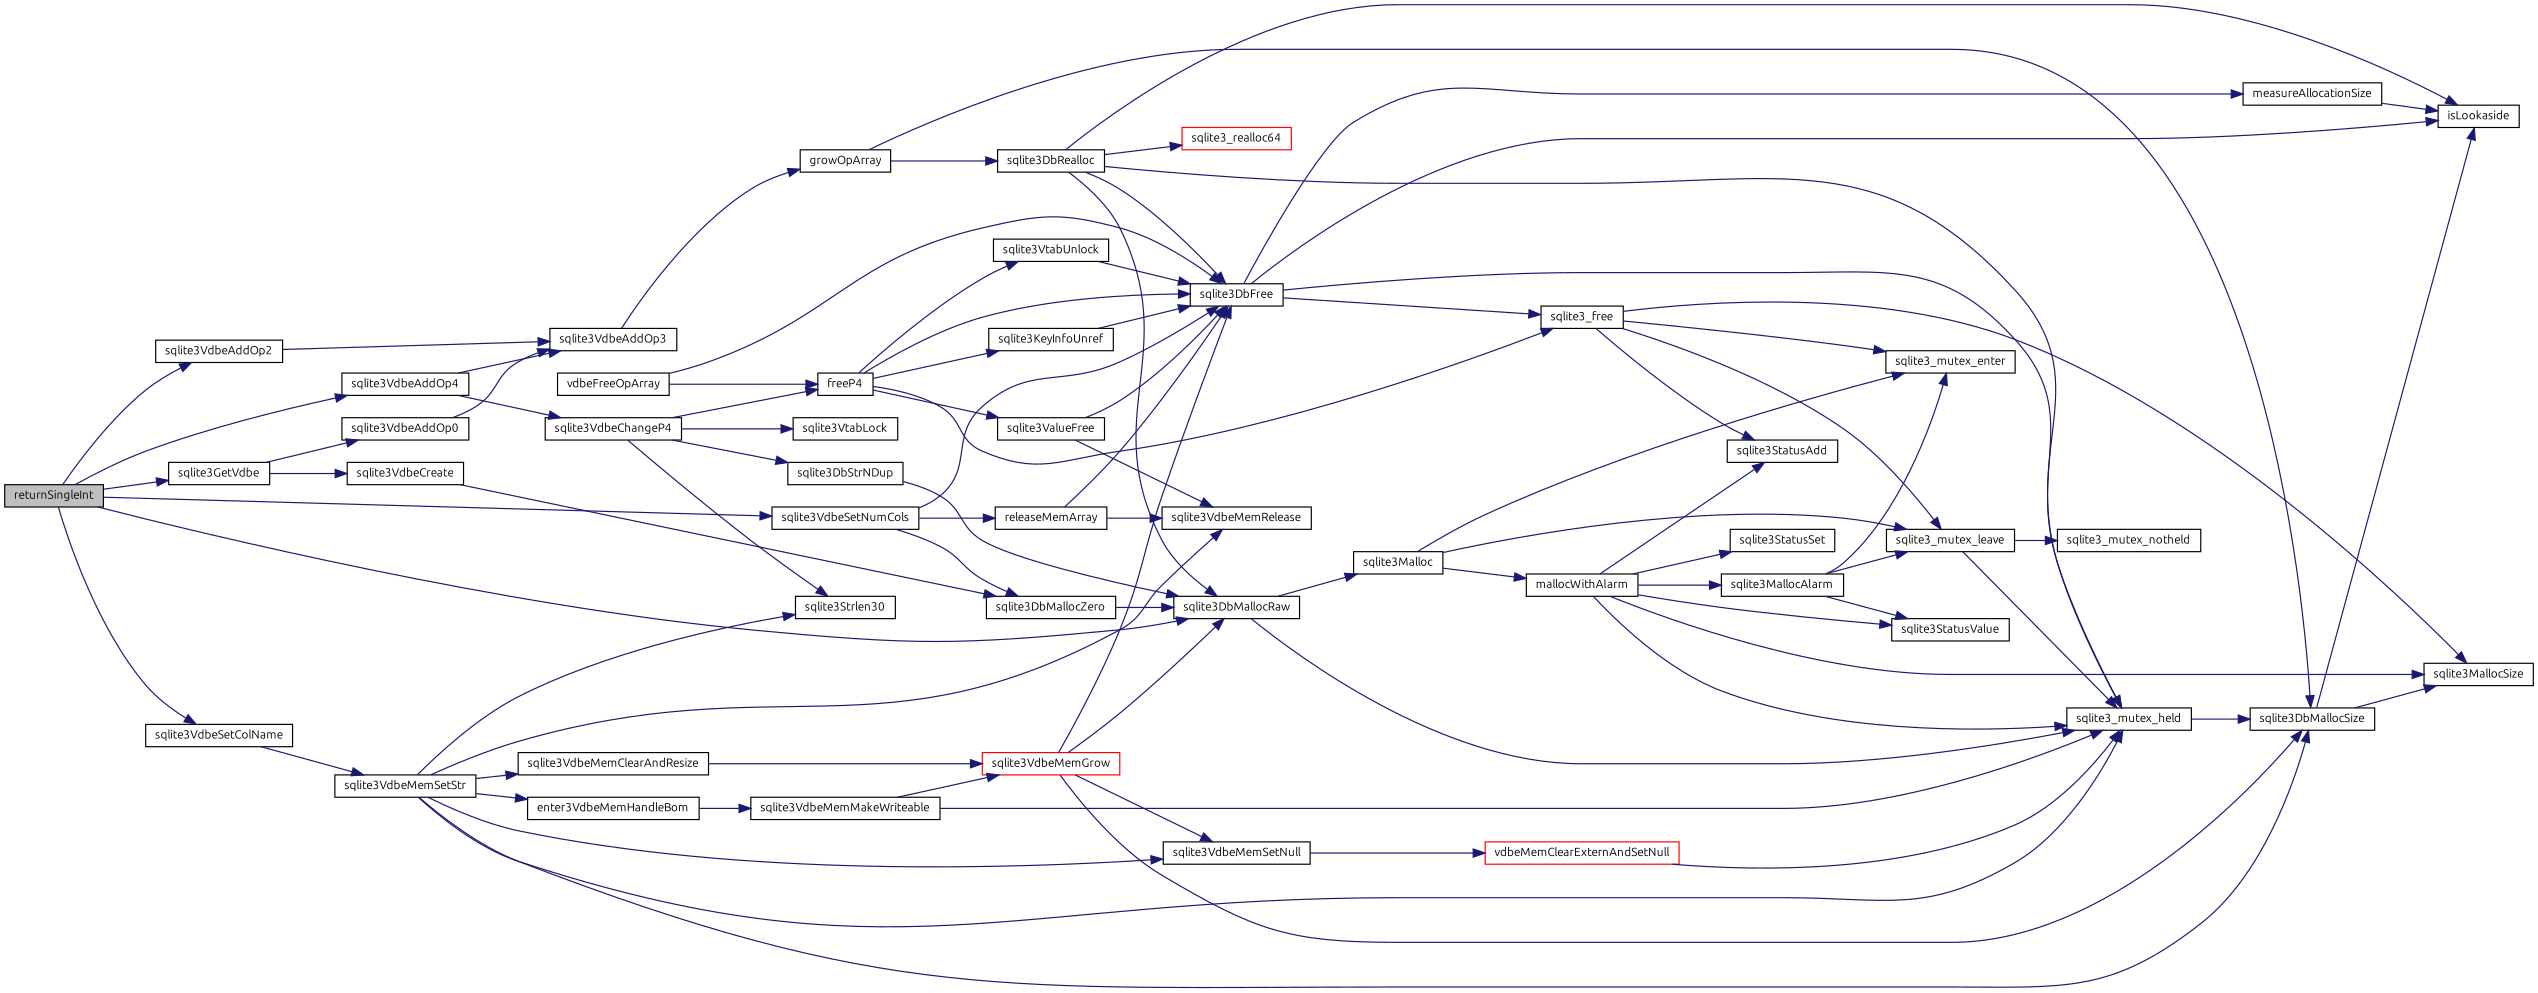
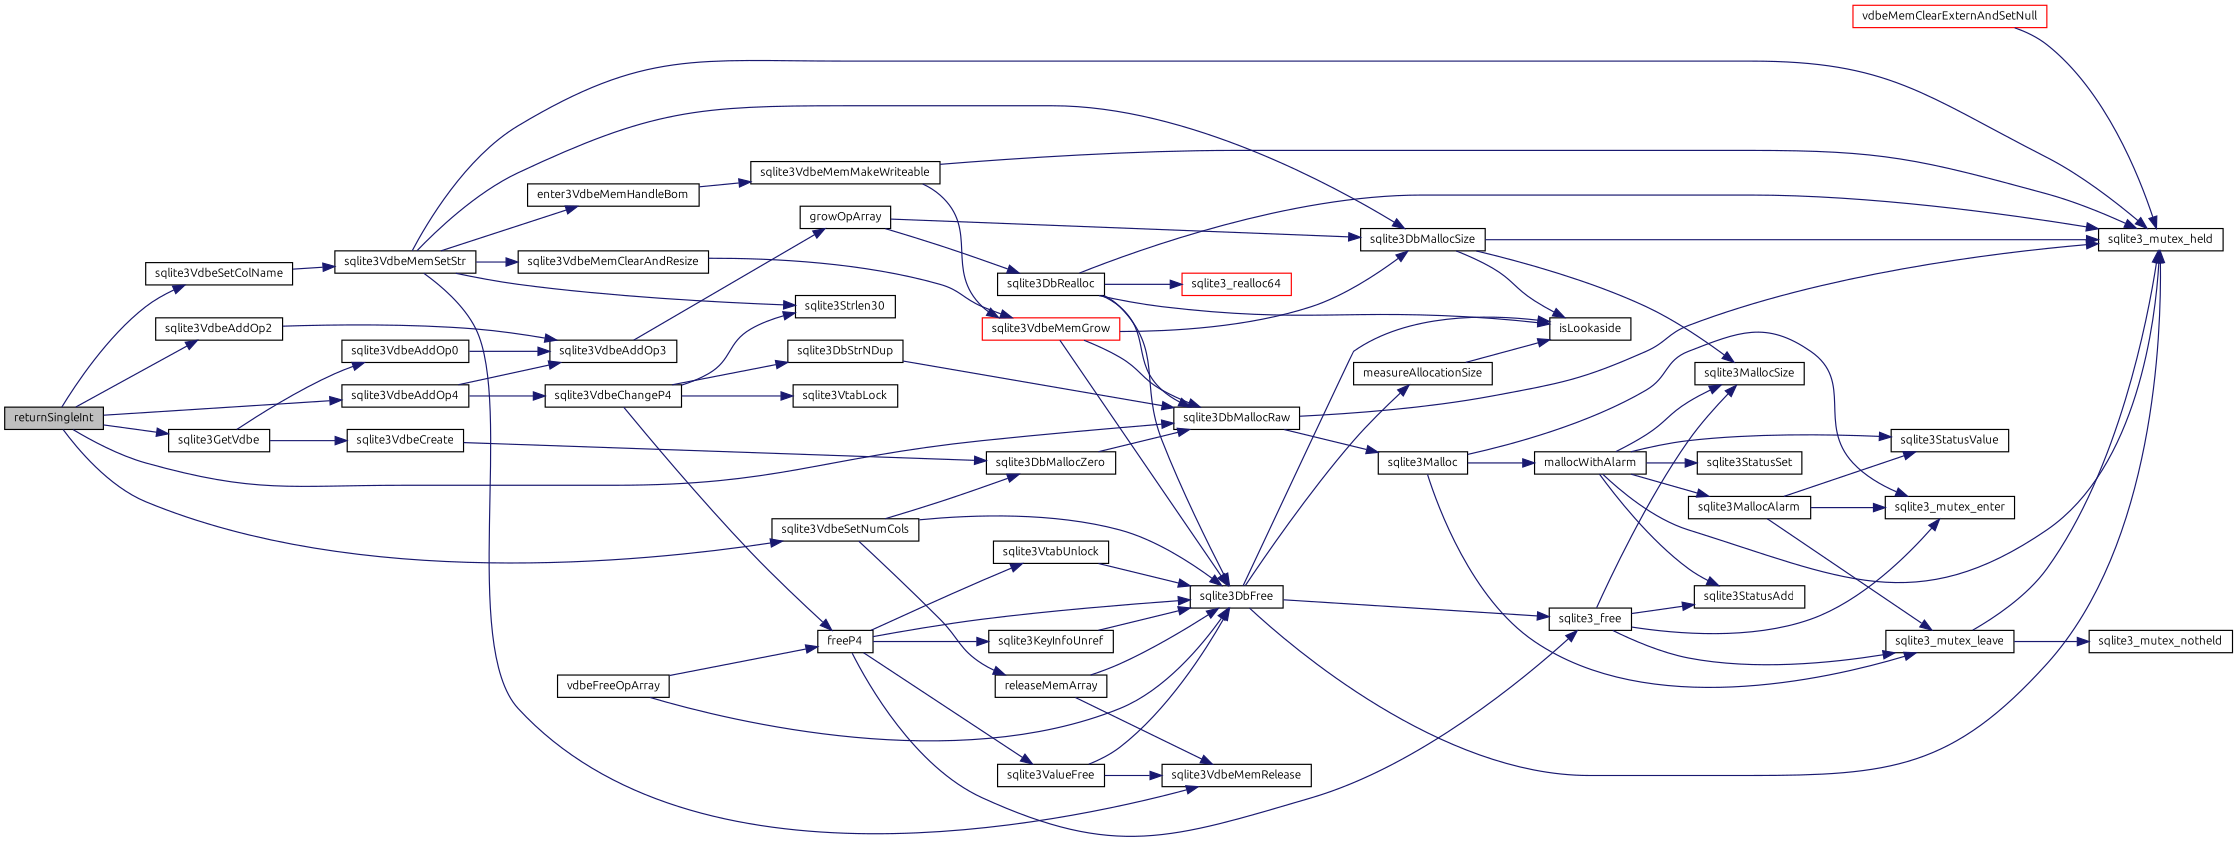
(2215, 719) -> (1786, 240)
(1237, 853) -> none
